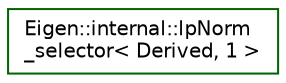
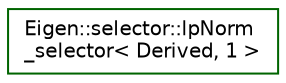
(143, 41) -> (143, 41)
